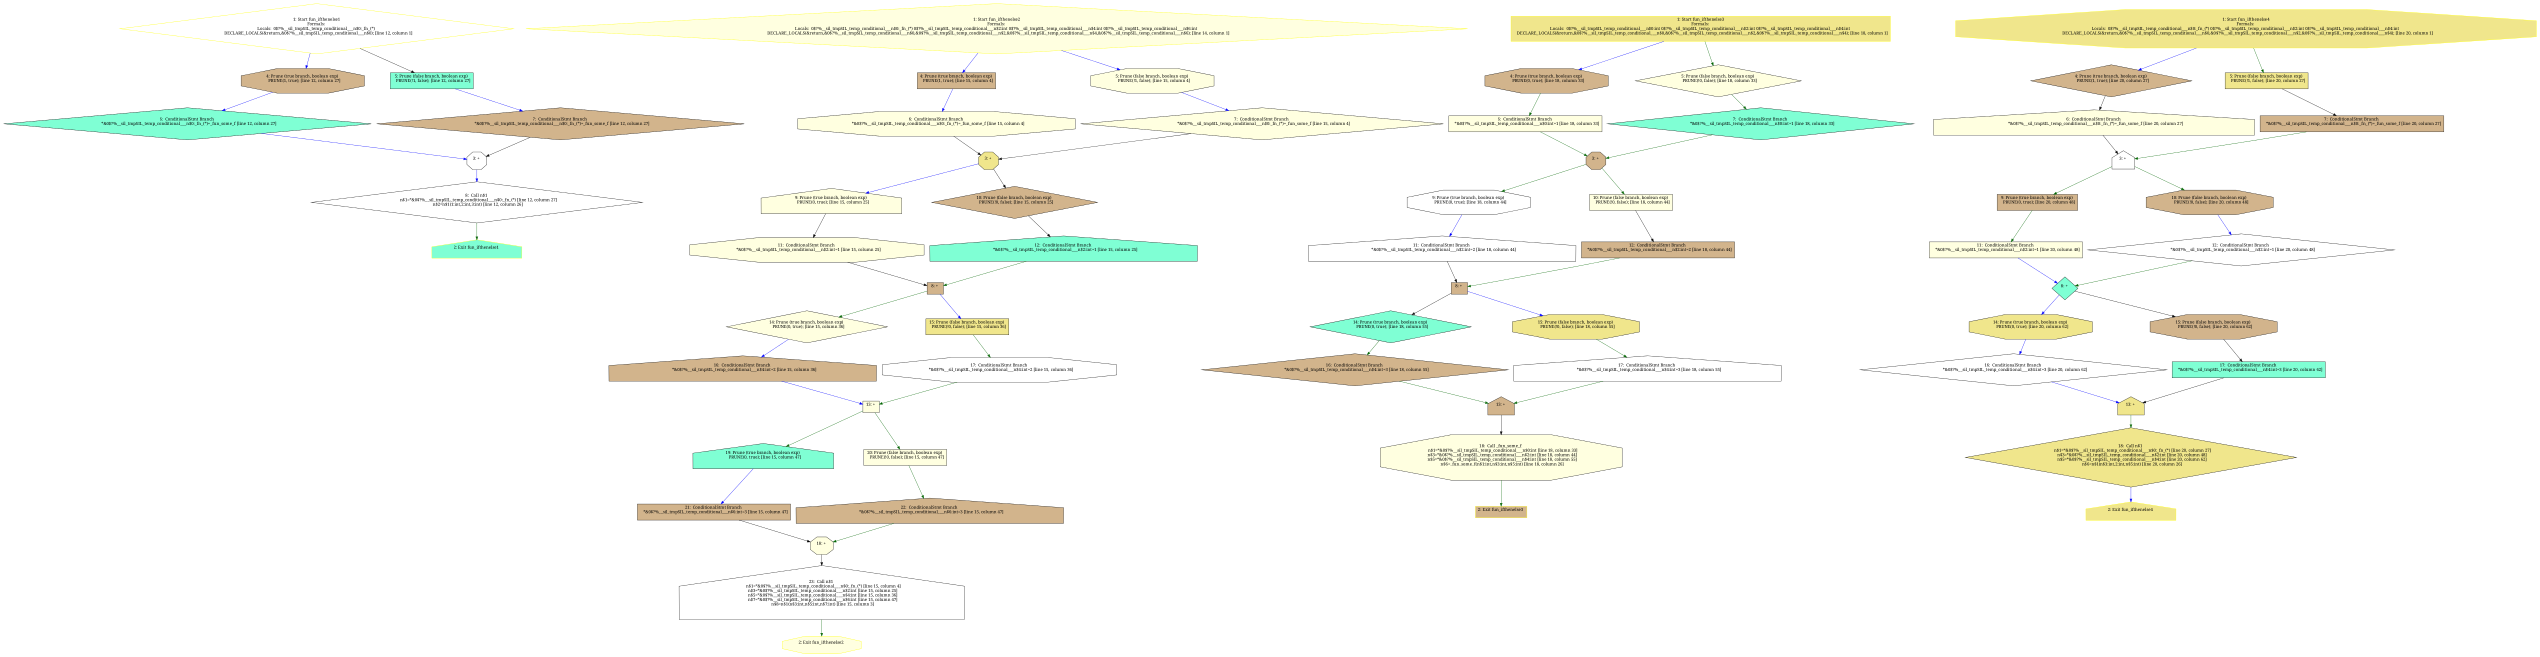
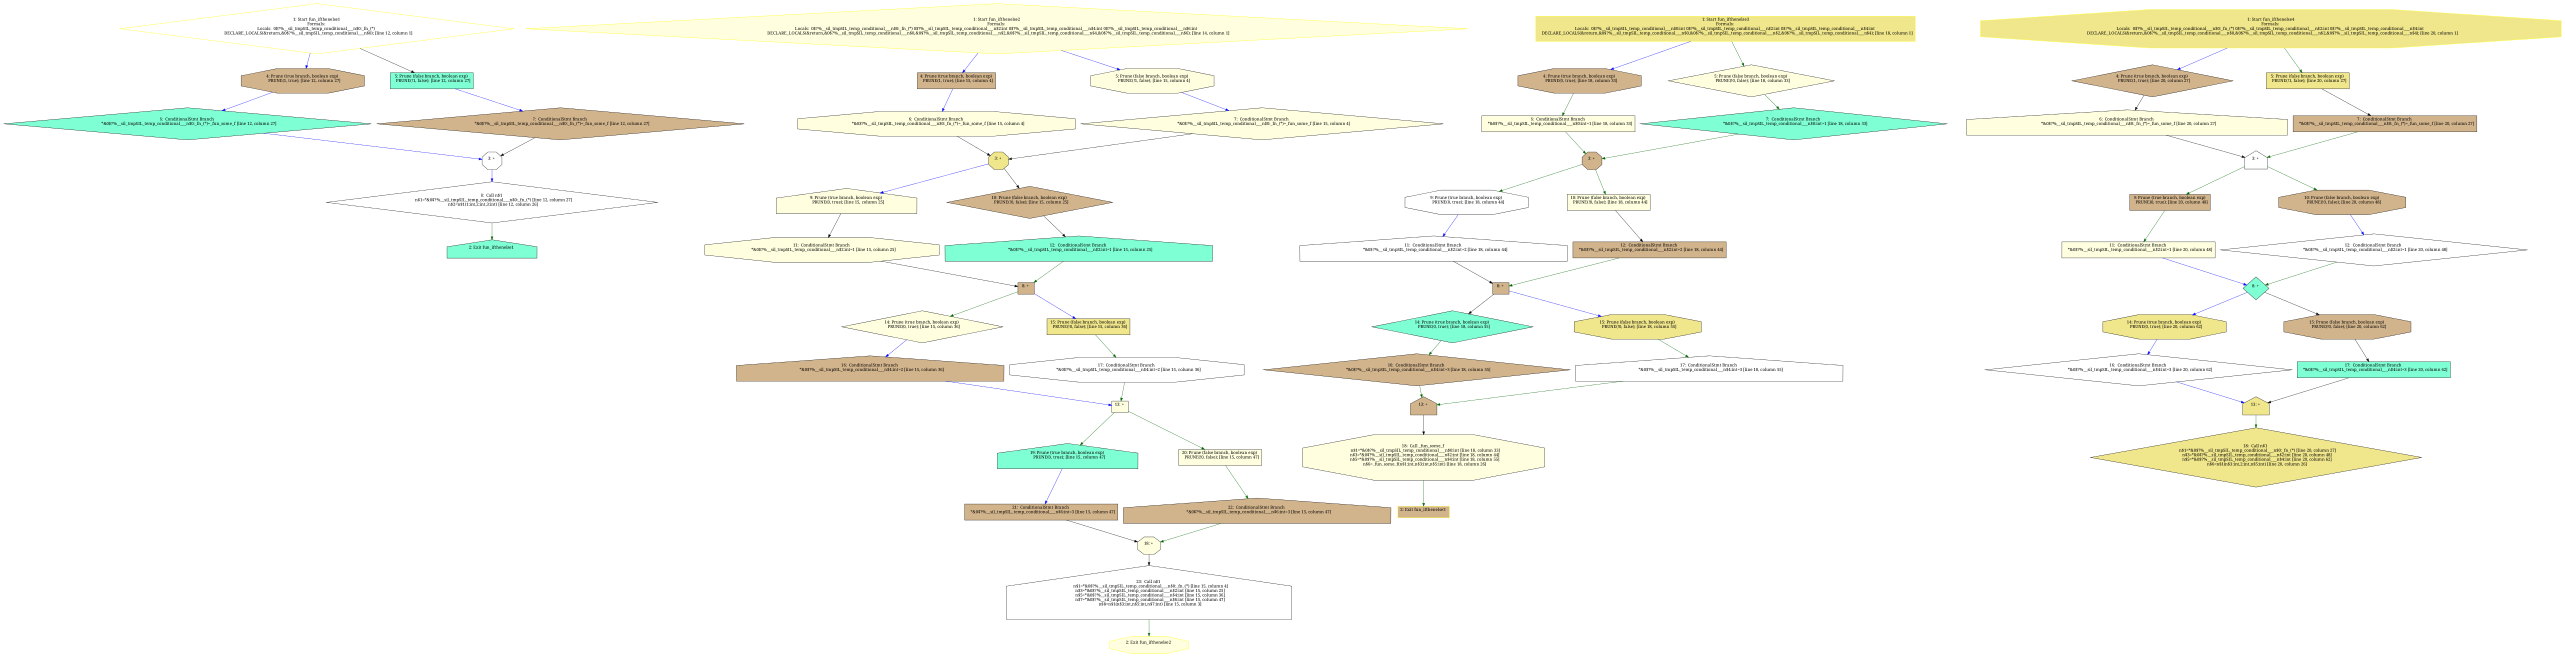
(477, 250) -> (492, 250)
(2131, 512) -> none
